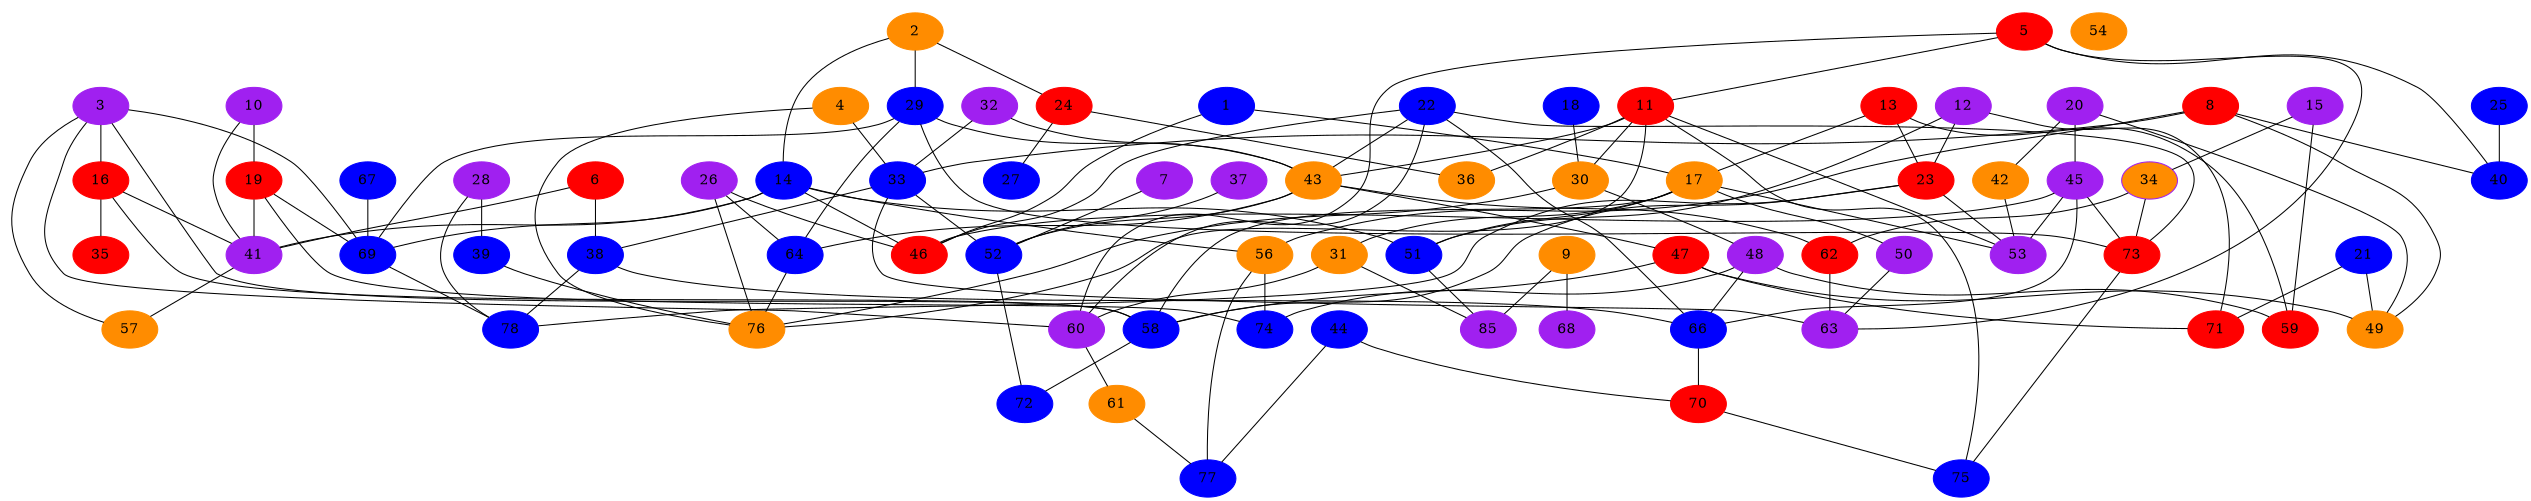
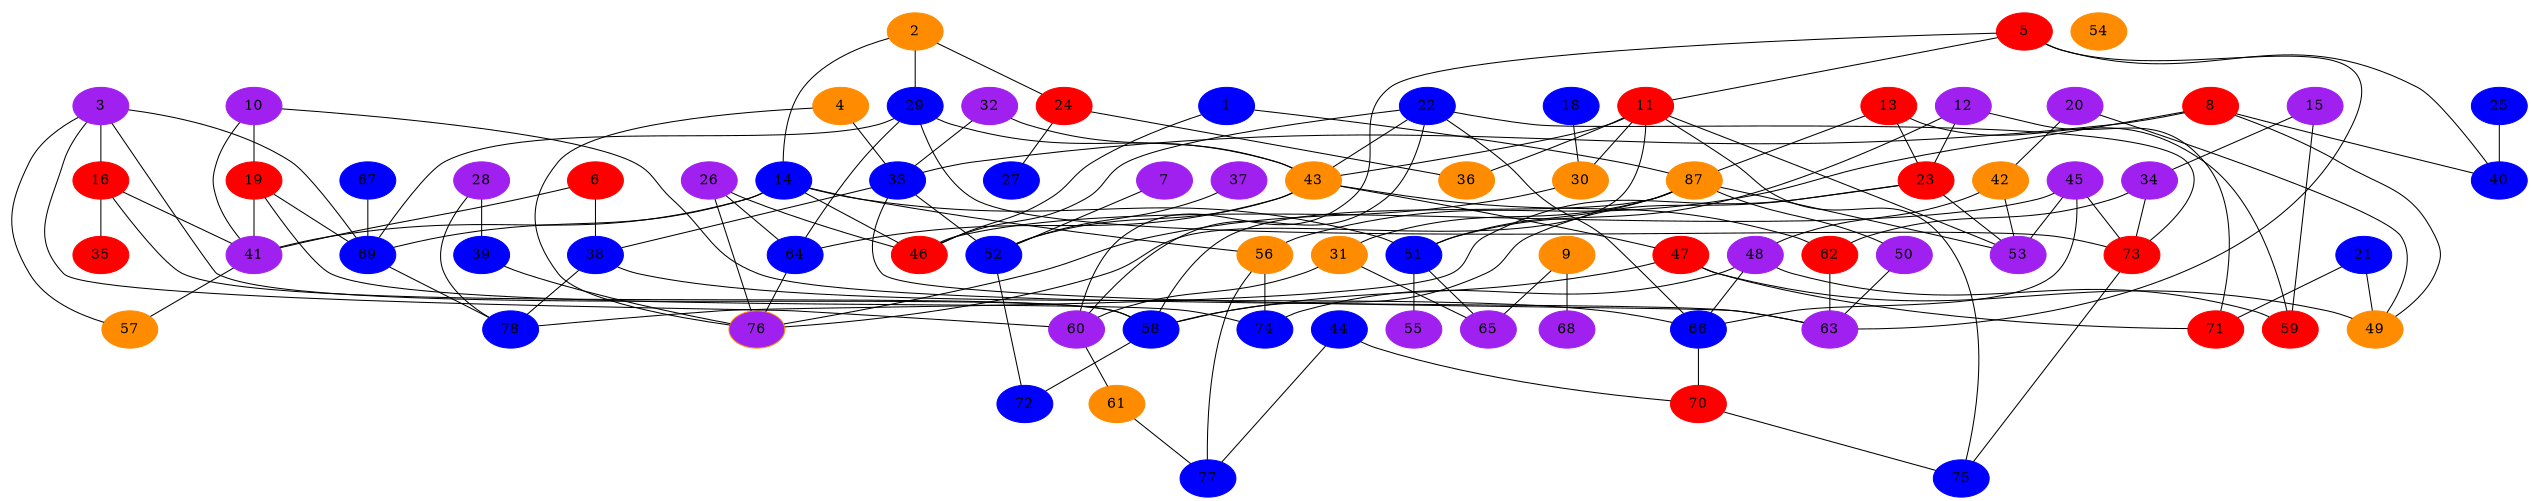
(2075, 143) -> none
(1694, 180) -> (1694, 180)
(2150, 180) -> (2150, 180)
(1669, 216) -> (1878, 218)
none -> (861, 289)
(757, 329) -> (757, 329)
none -> (1414, 329)
(1488, 329) -> (1488, 329)
